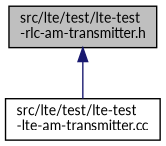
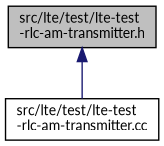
(83, 119) -> (82, 119)
